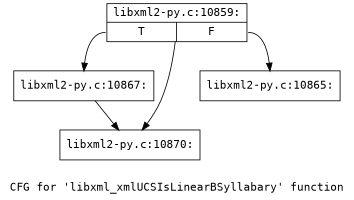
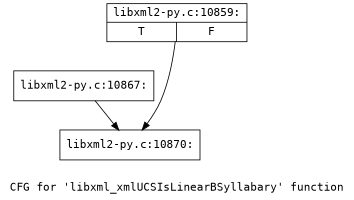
(90, 44) -> none
(270, 86) -> none
